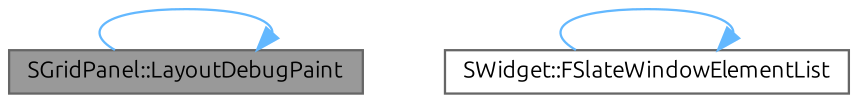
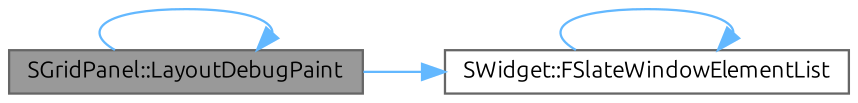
none -> (393, 72)
